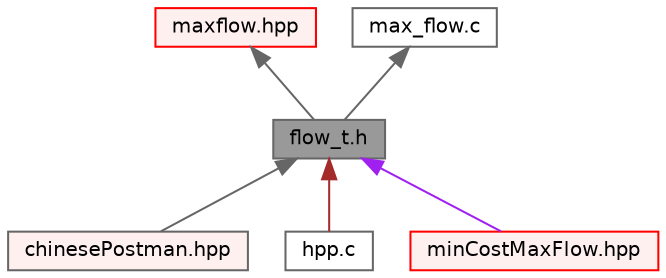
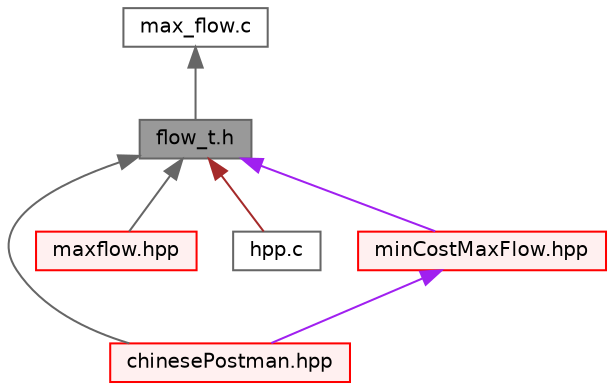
(289, 91) -> (150, 203)
(128, 251) -> (230, 363)
none -> (347, 311)
